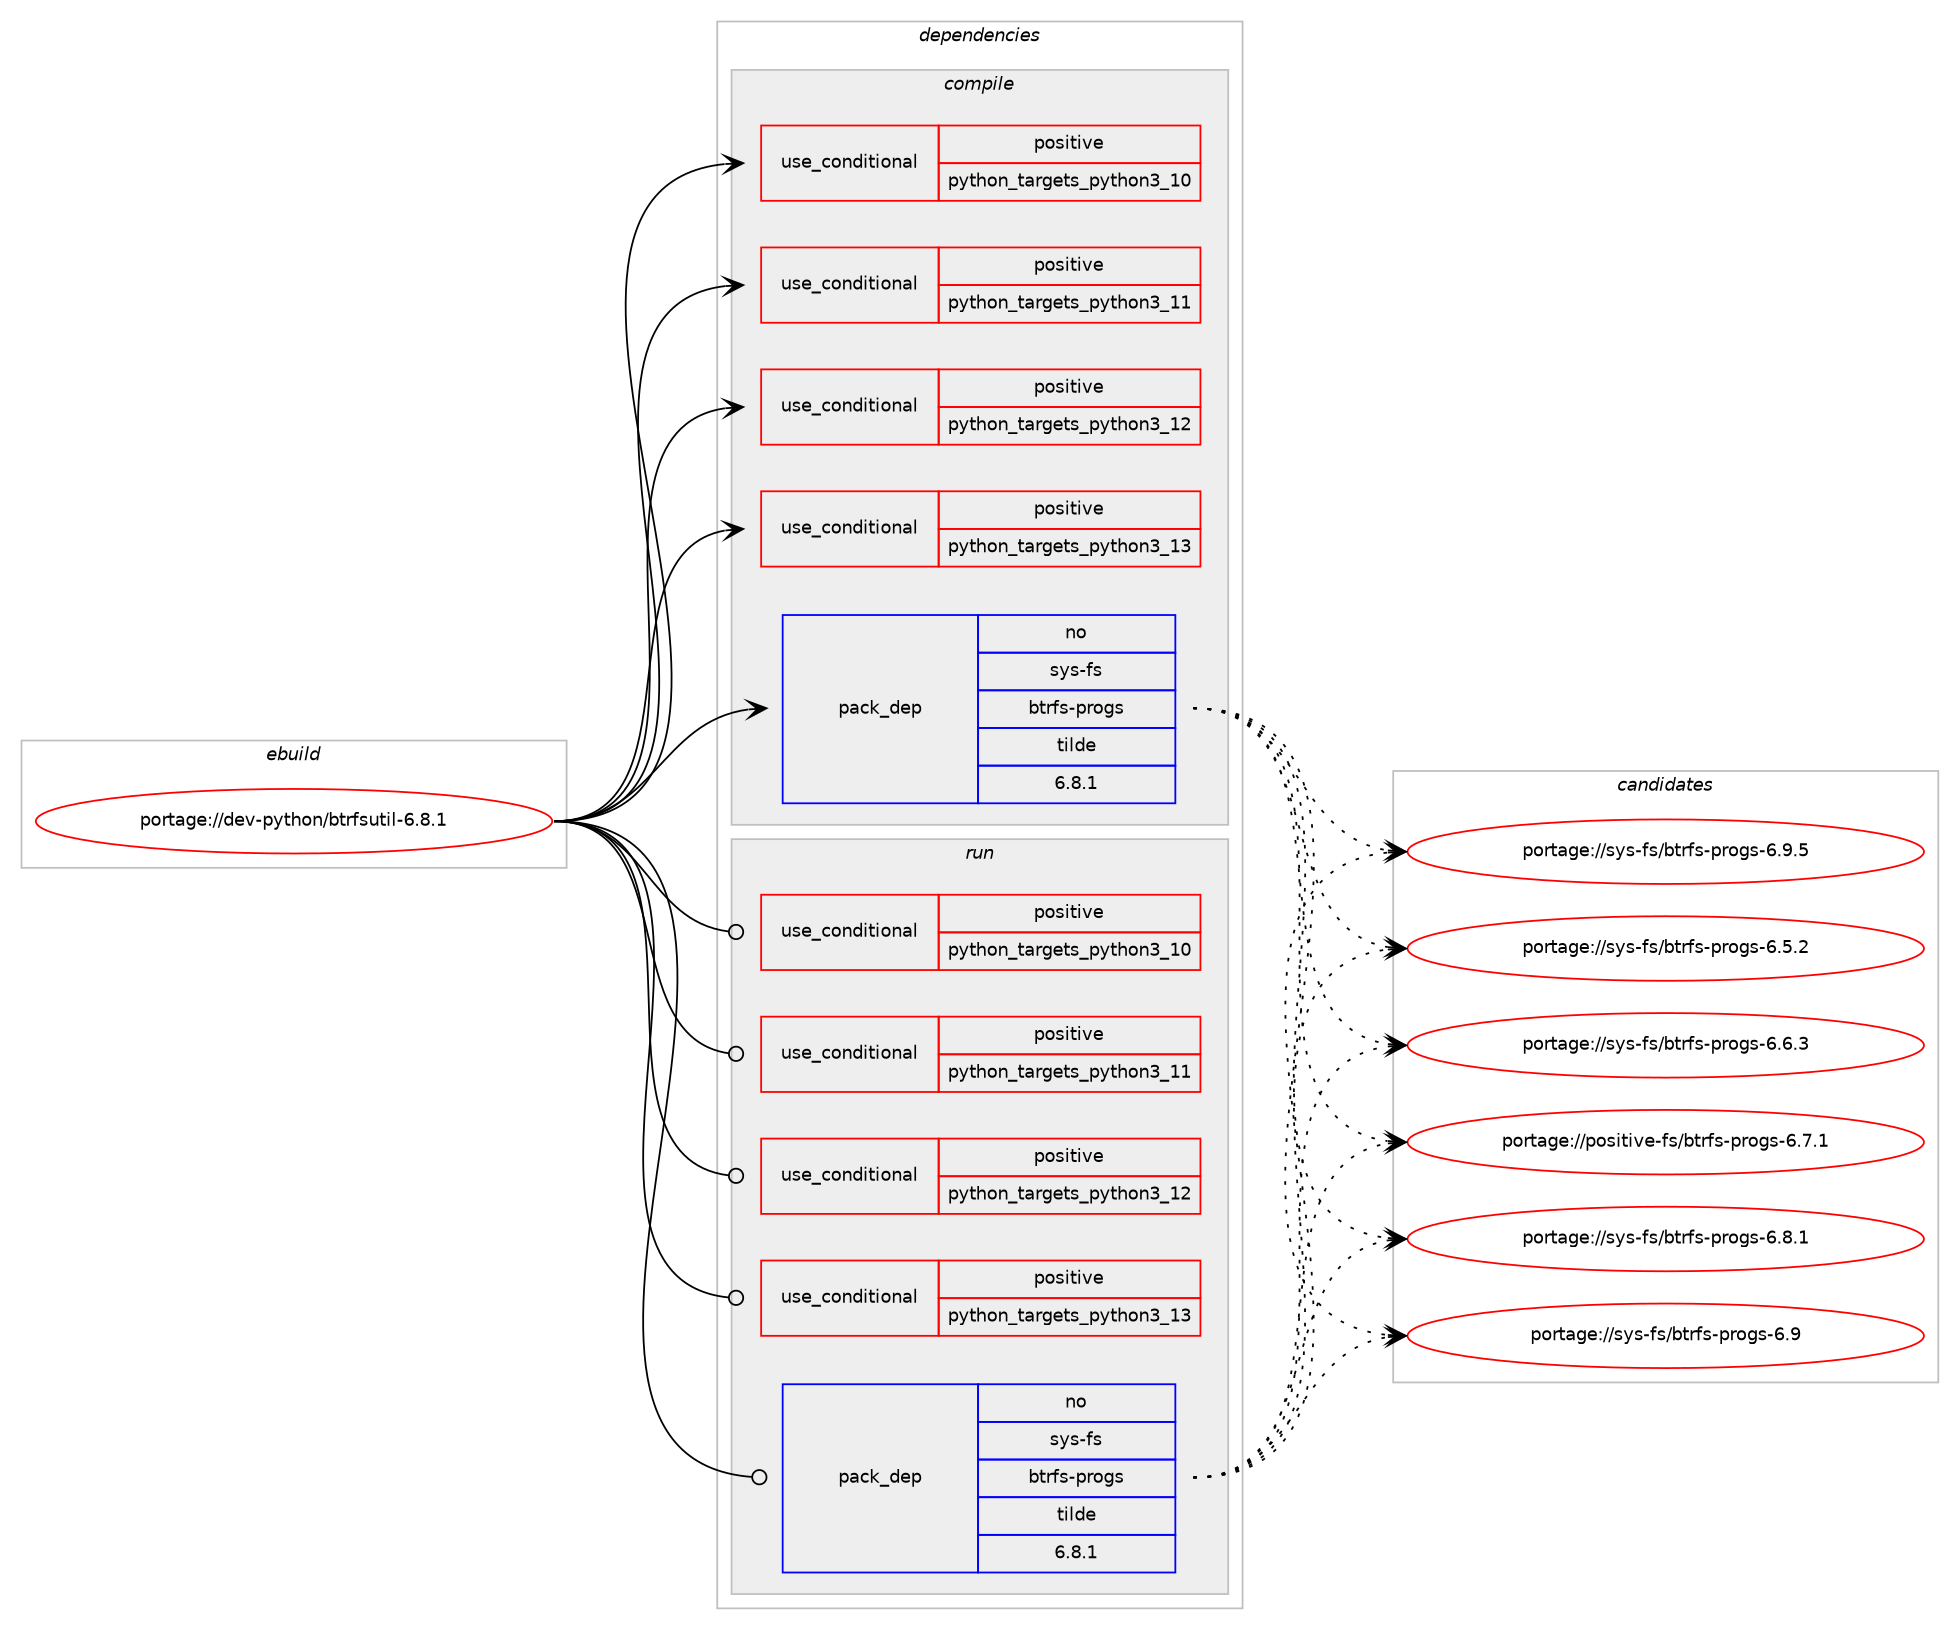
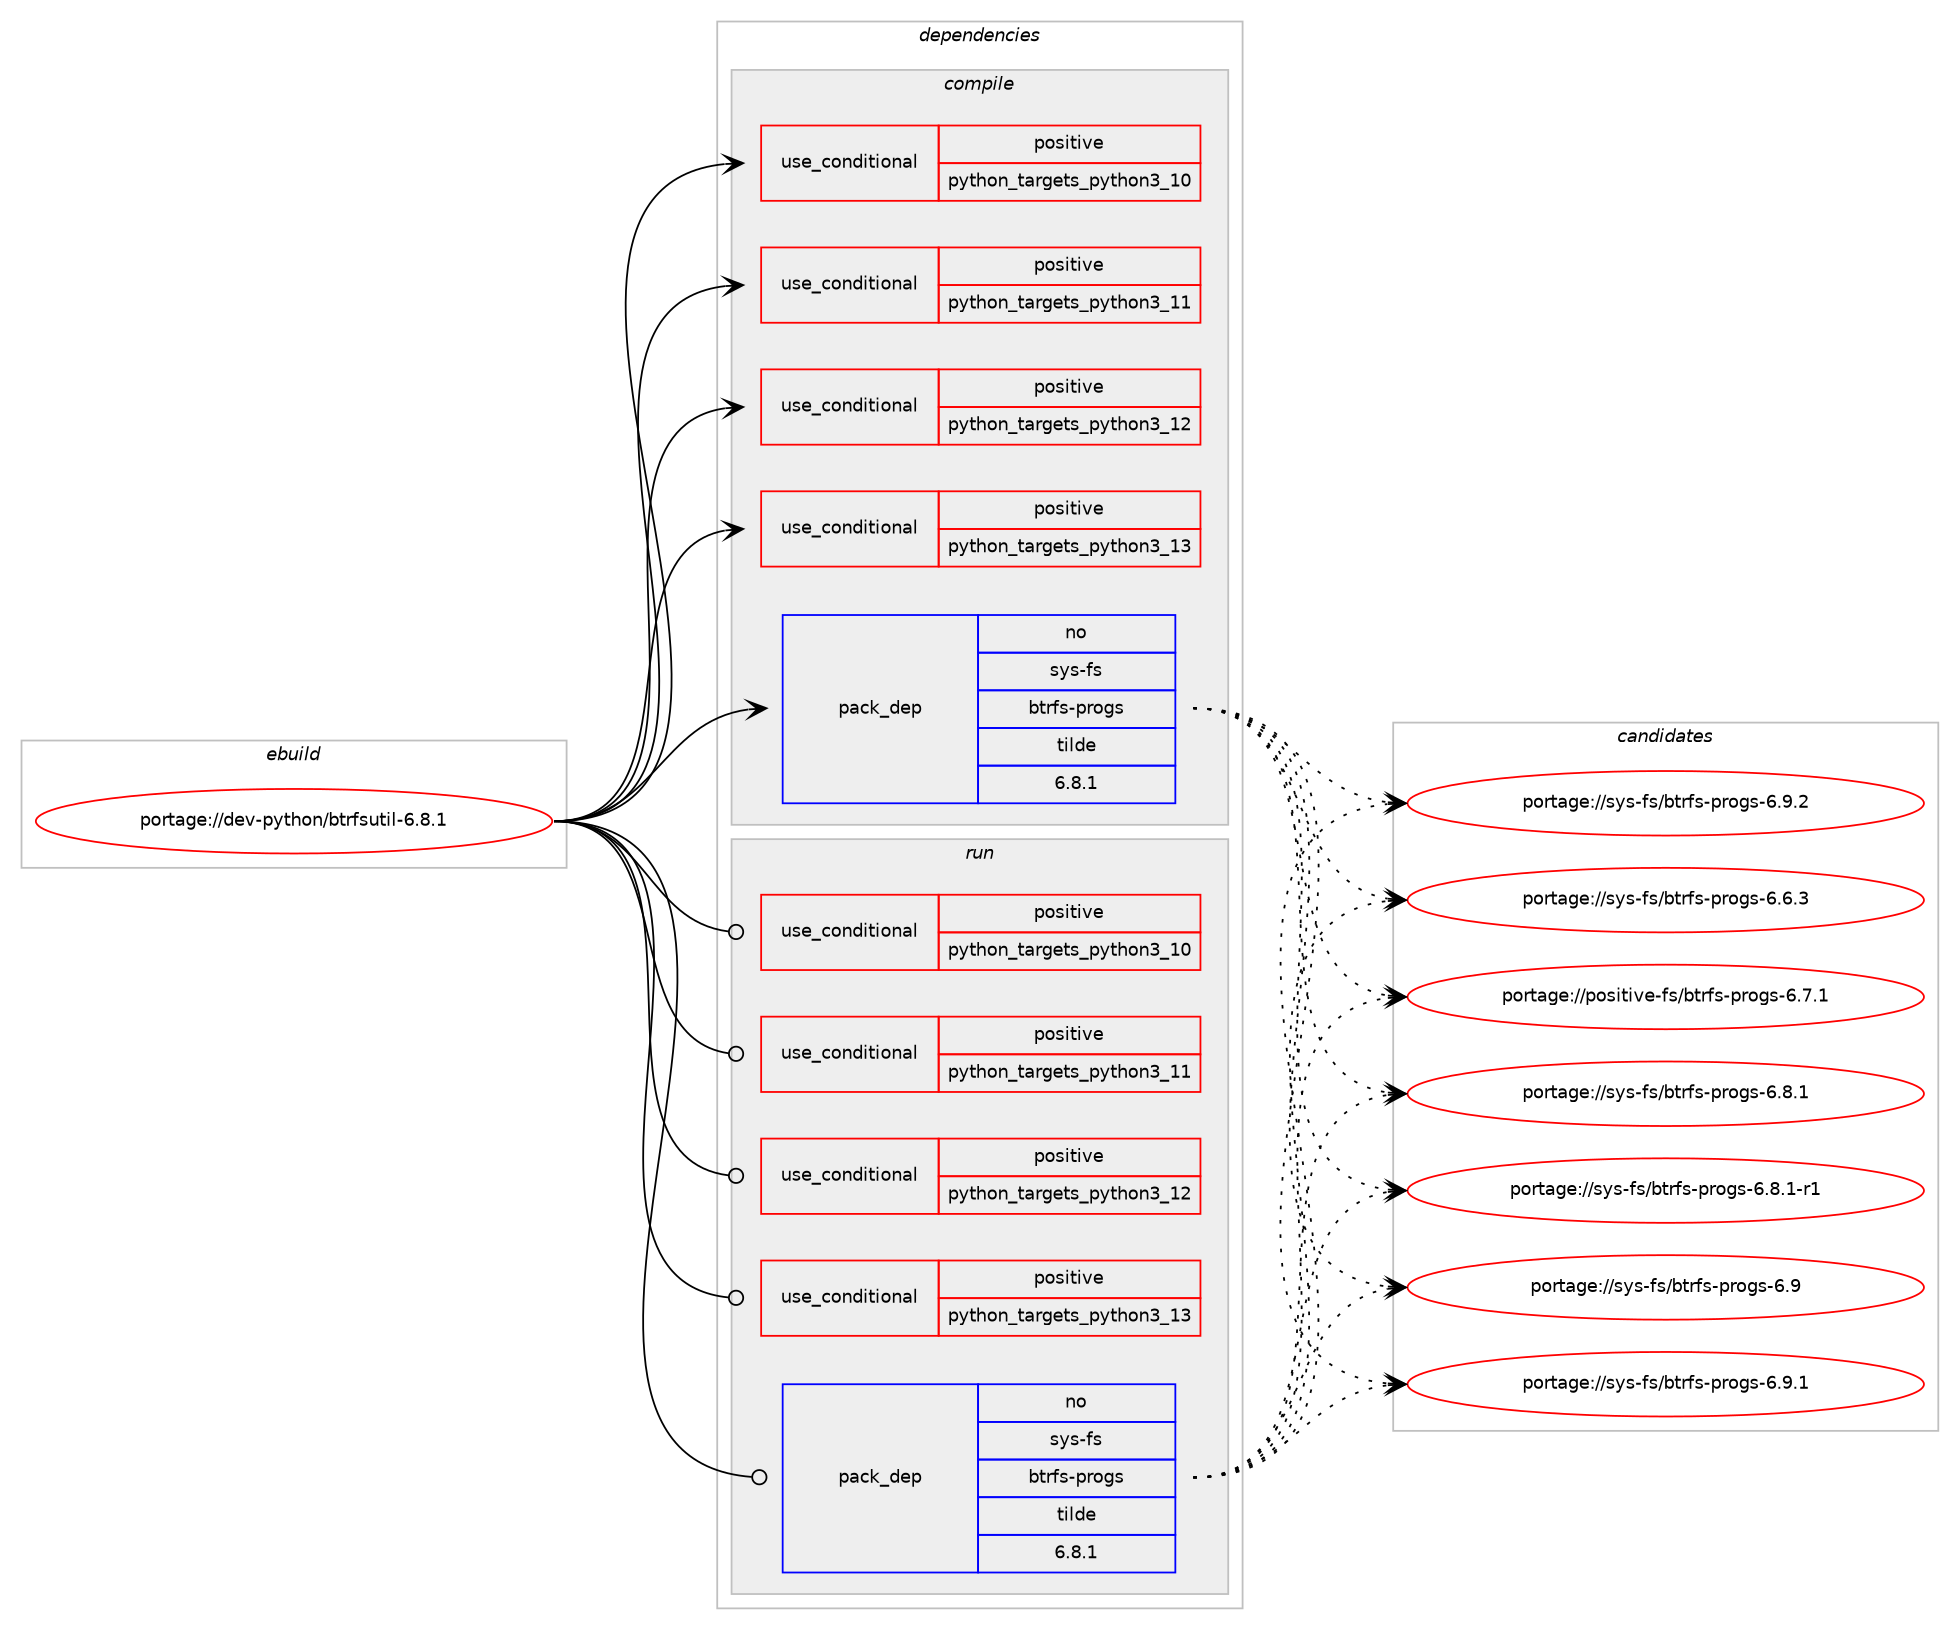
(1666, 852) -> (1666, 1384)
(1666, 949) -> (1666, 803)
none -> (1666, 1191)
